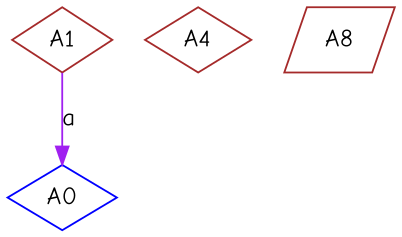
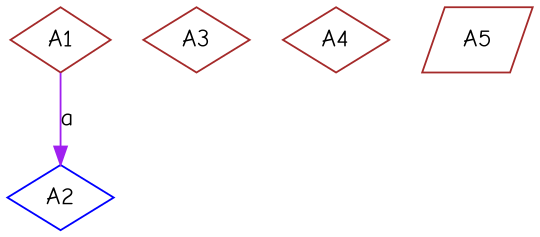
none -> (196, 40)
(340, 40) -> (477, 40)
(62, 198) -> (61, 198)
